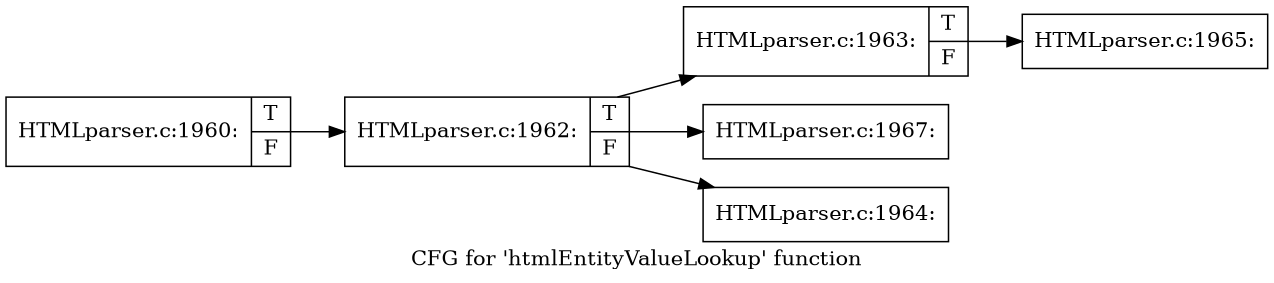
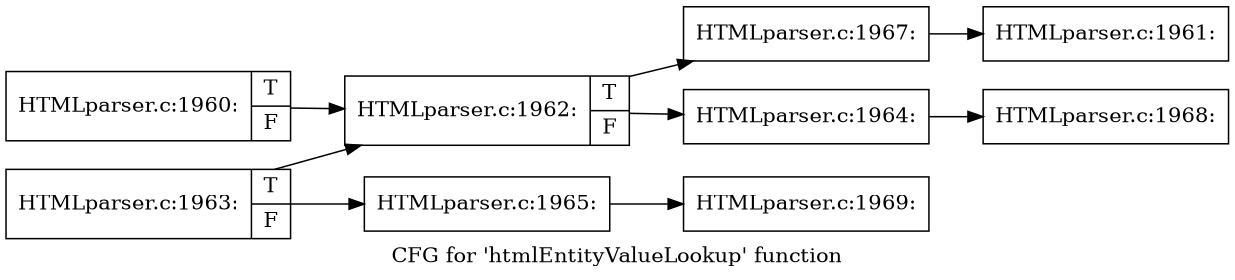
none -> (1106, 34)
(649, 89) -> (311, 159)
none -> (1106, 117)
none -> (806, 204)
